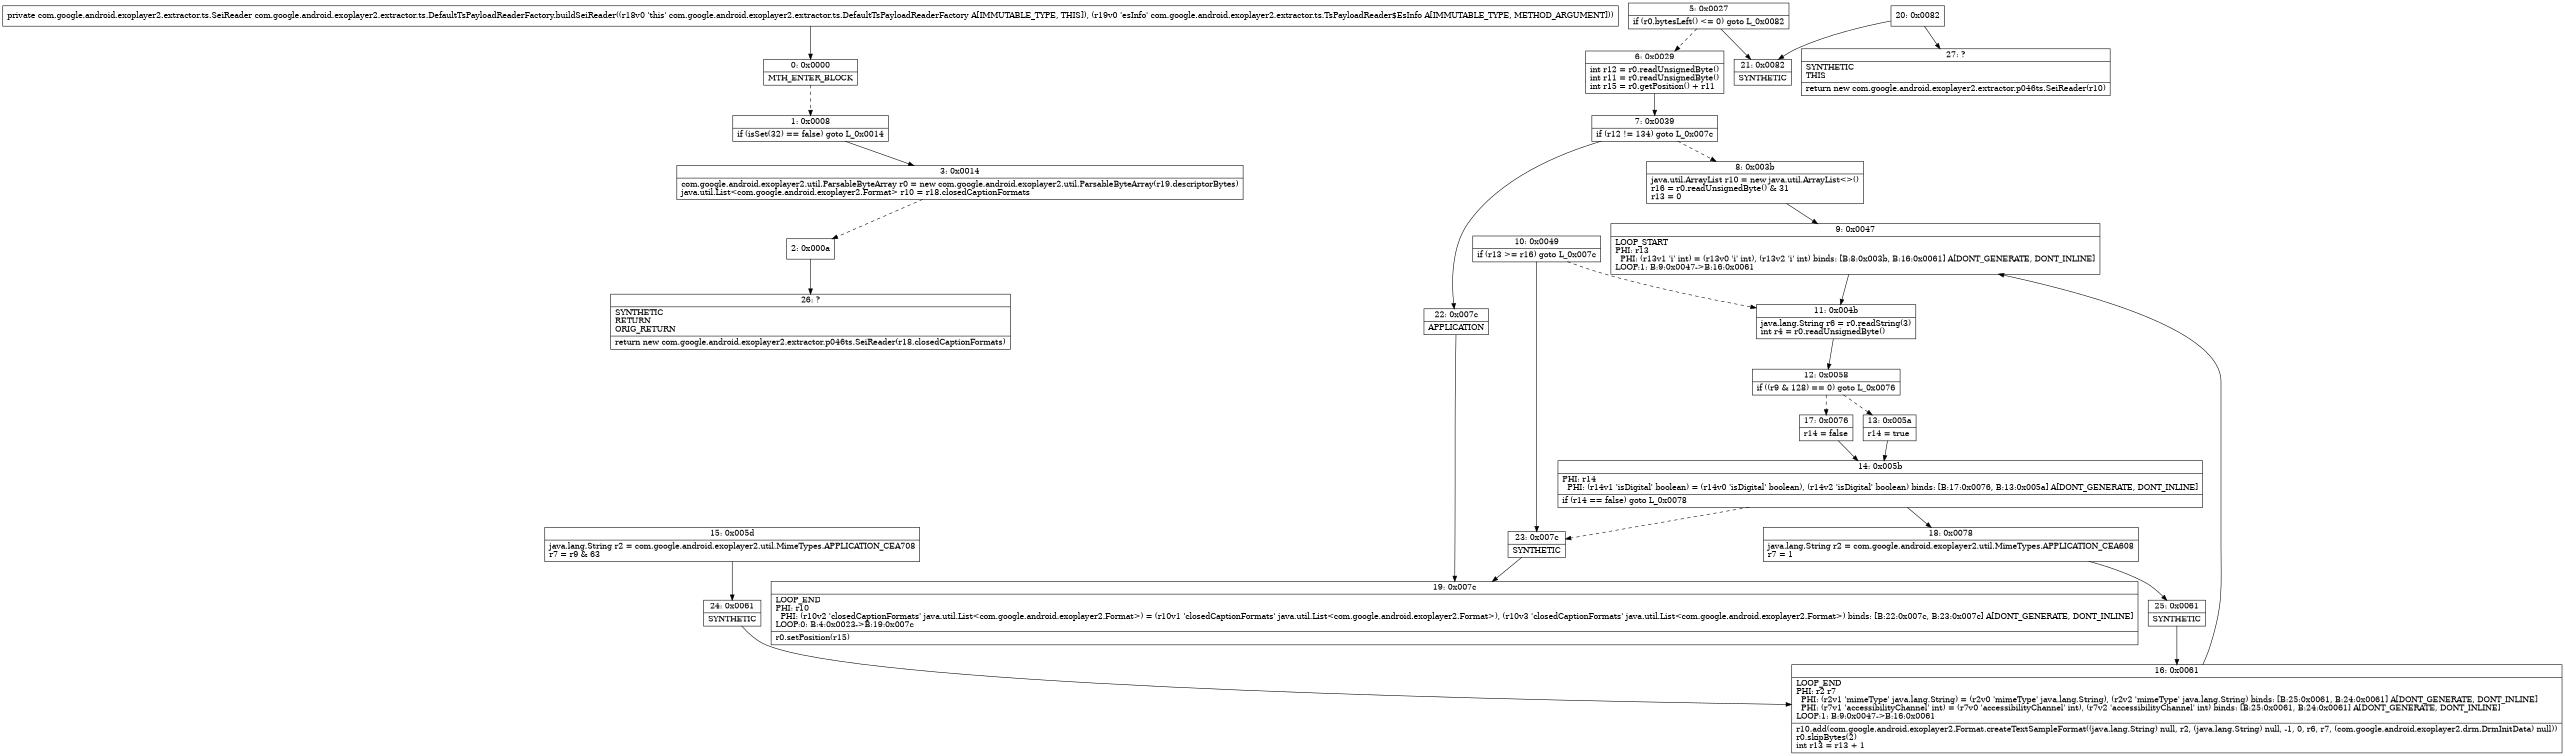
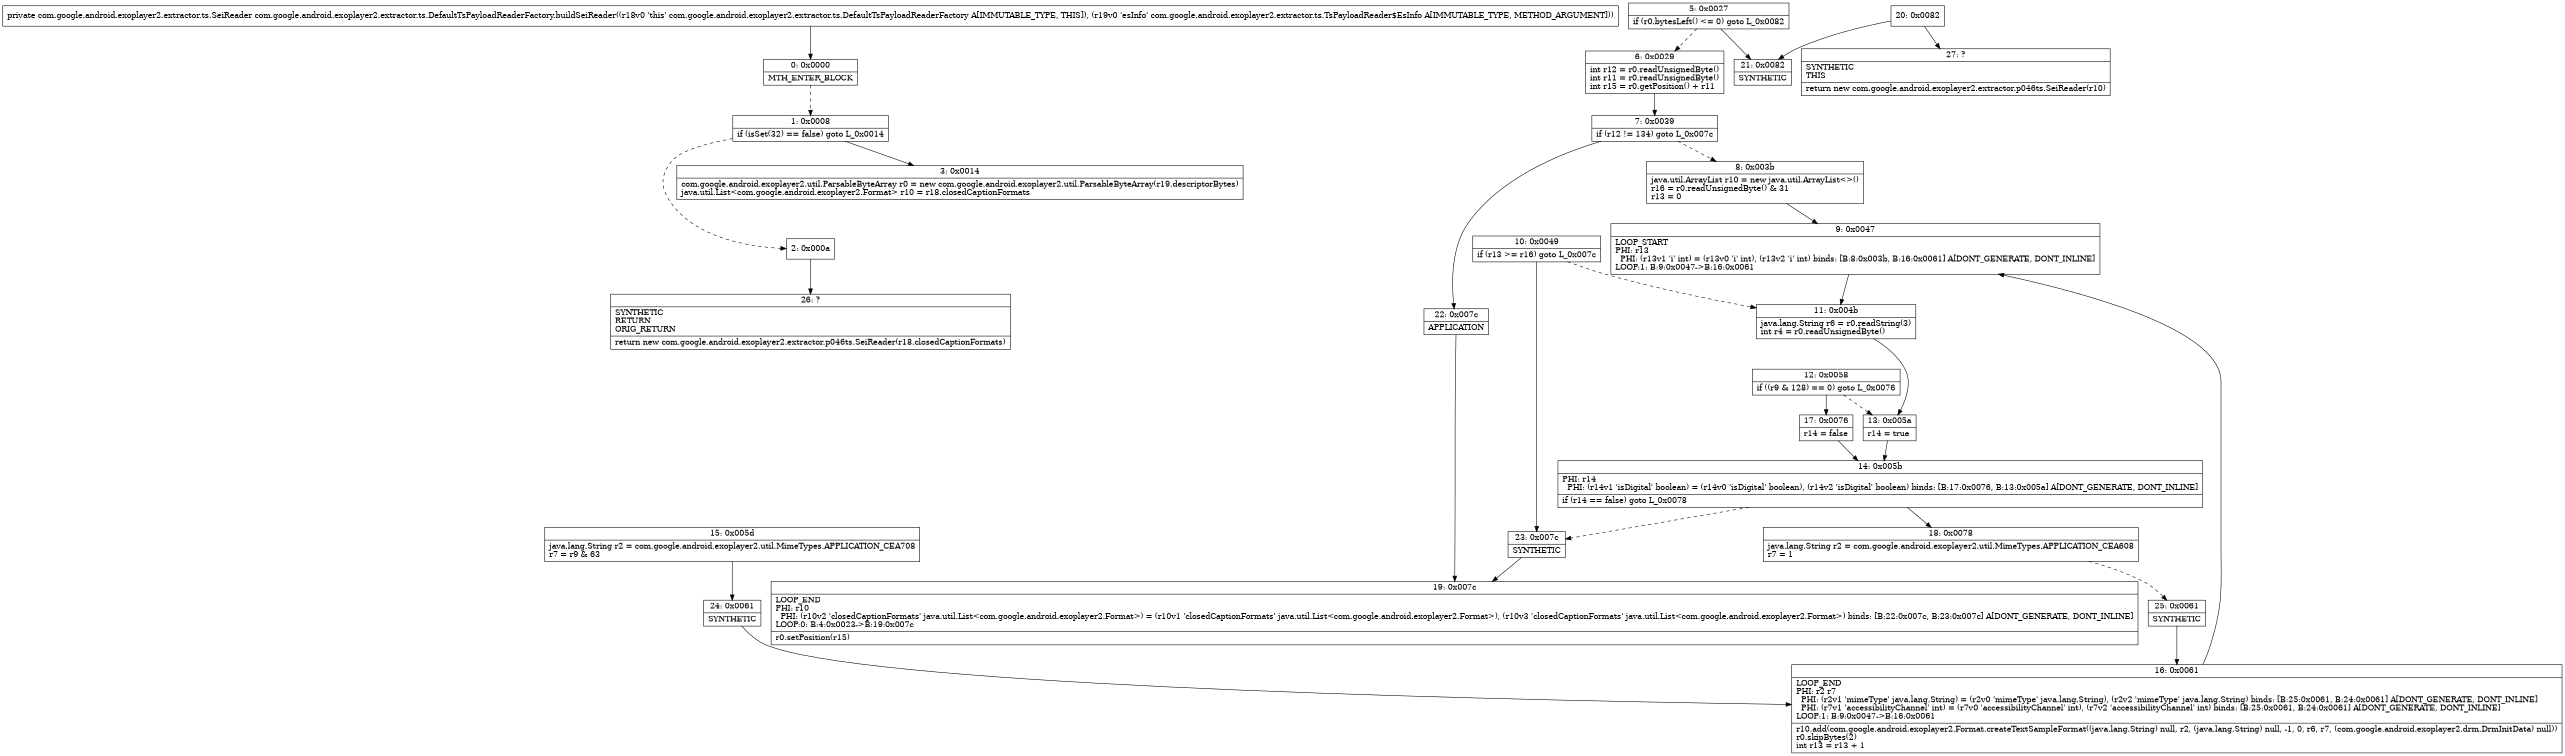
(880, 218) -> (675, 207)
(1831, 351) -> (1905, 369)
(1826, 402) -> (1826, 402)
(2128, 575) -> (2128, 575)
